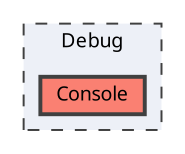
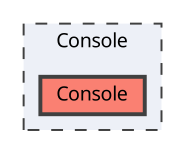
(93, 42) -> (93, 42)
